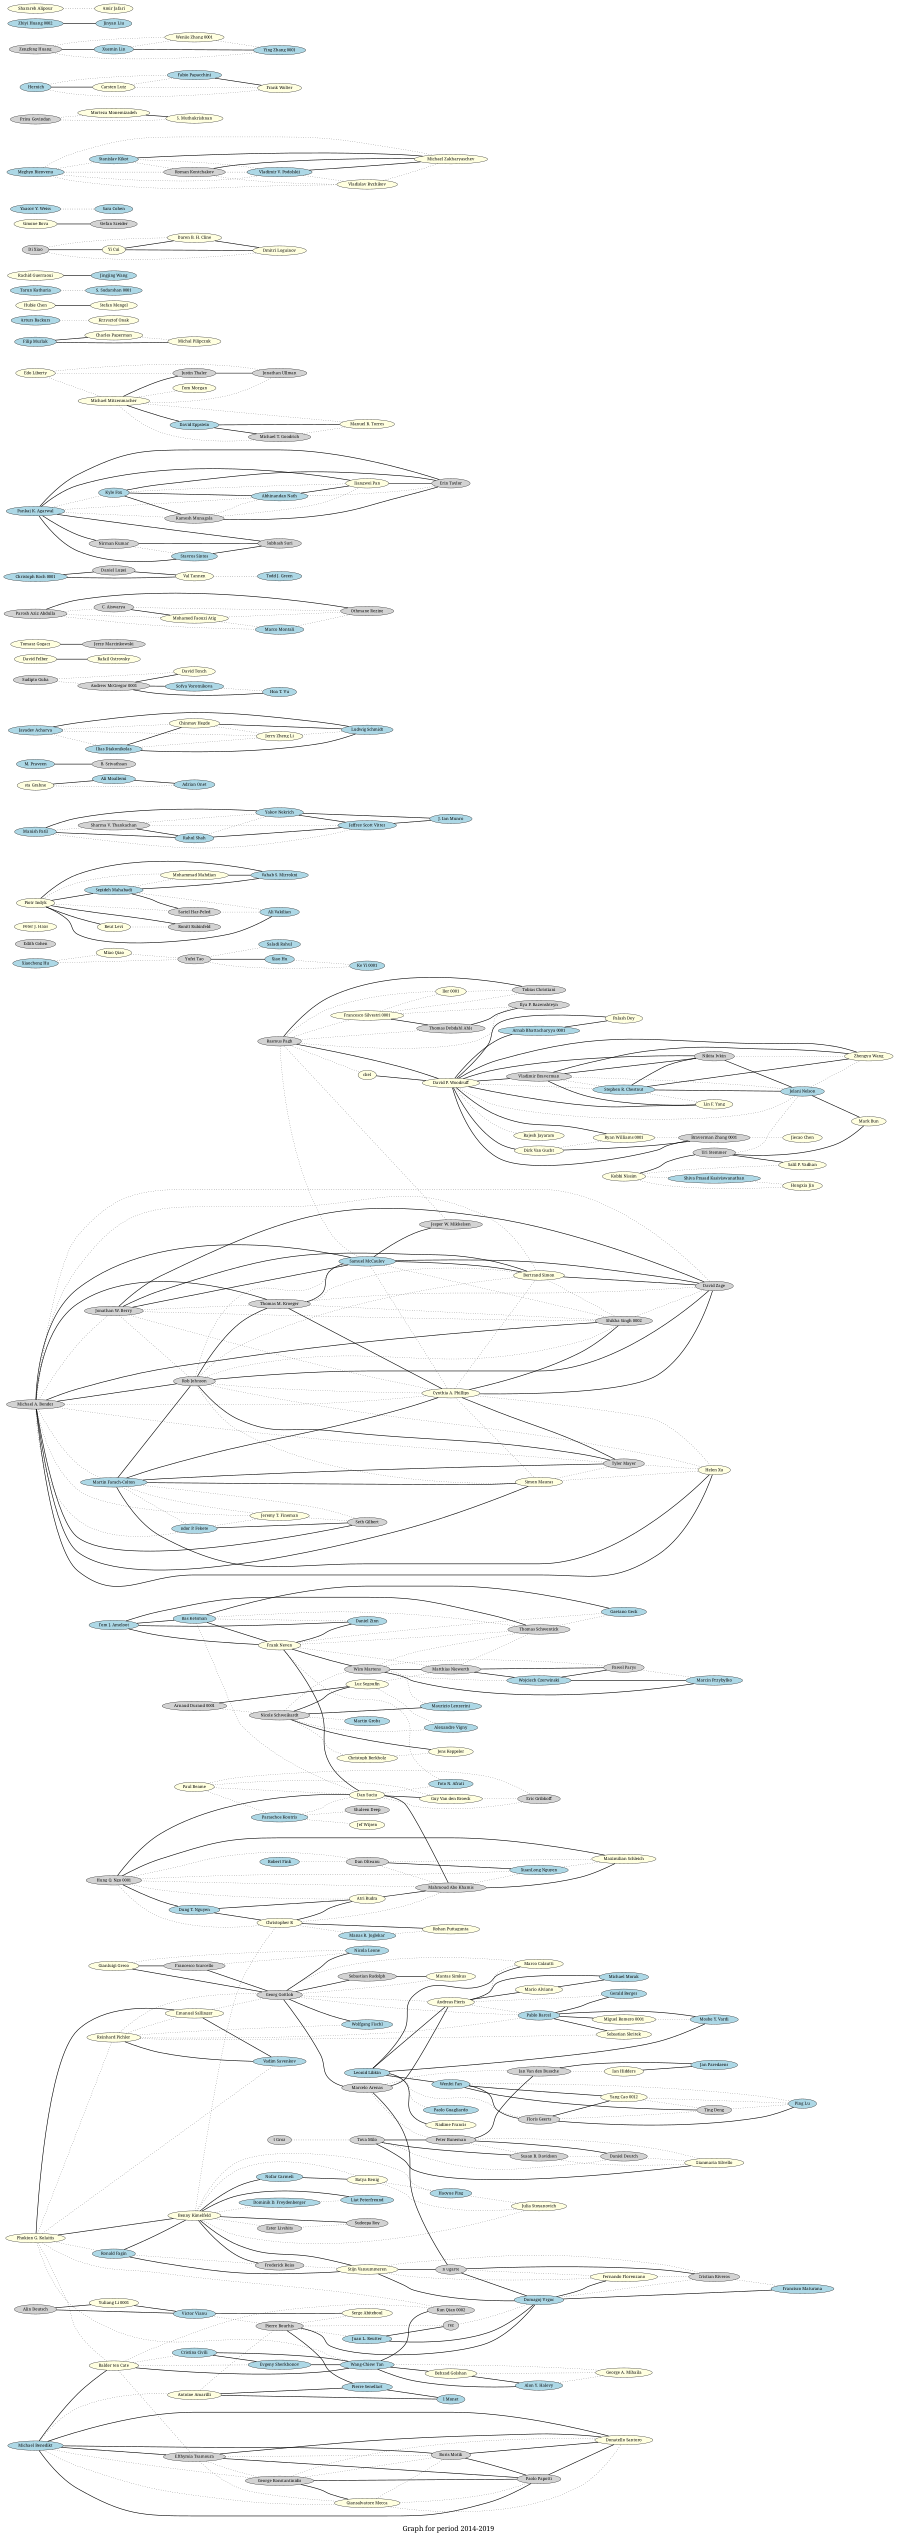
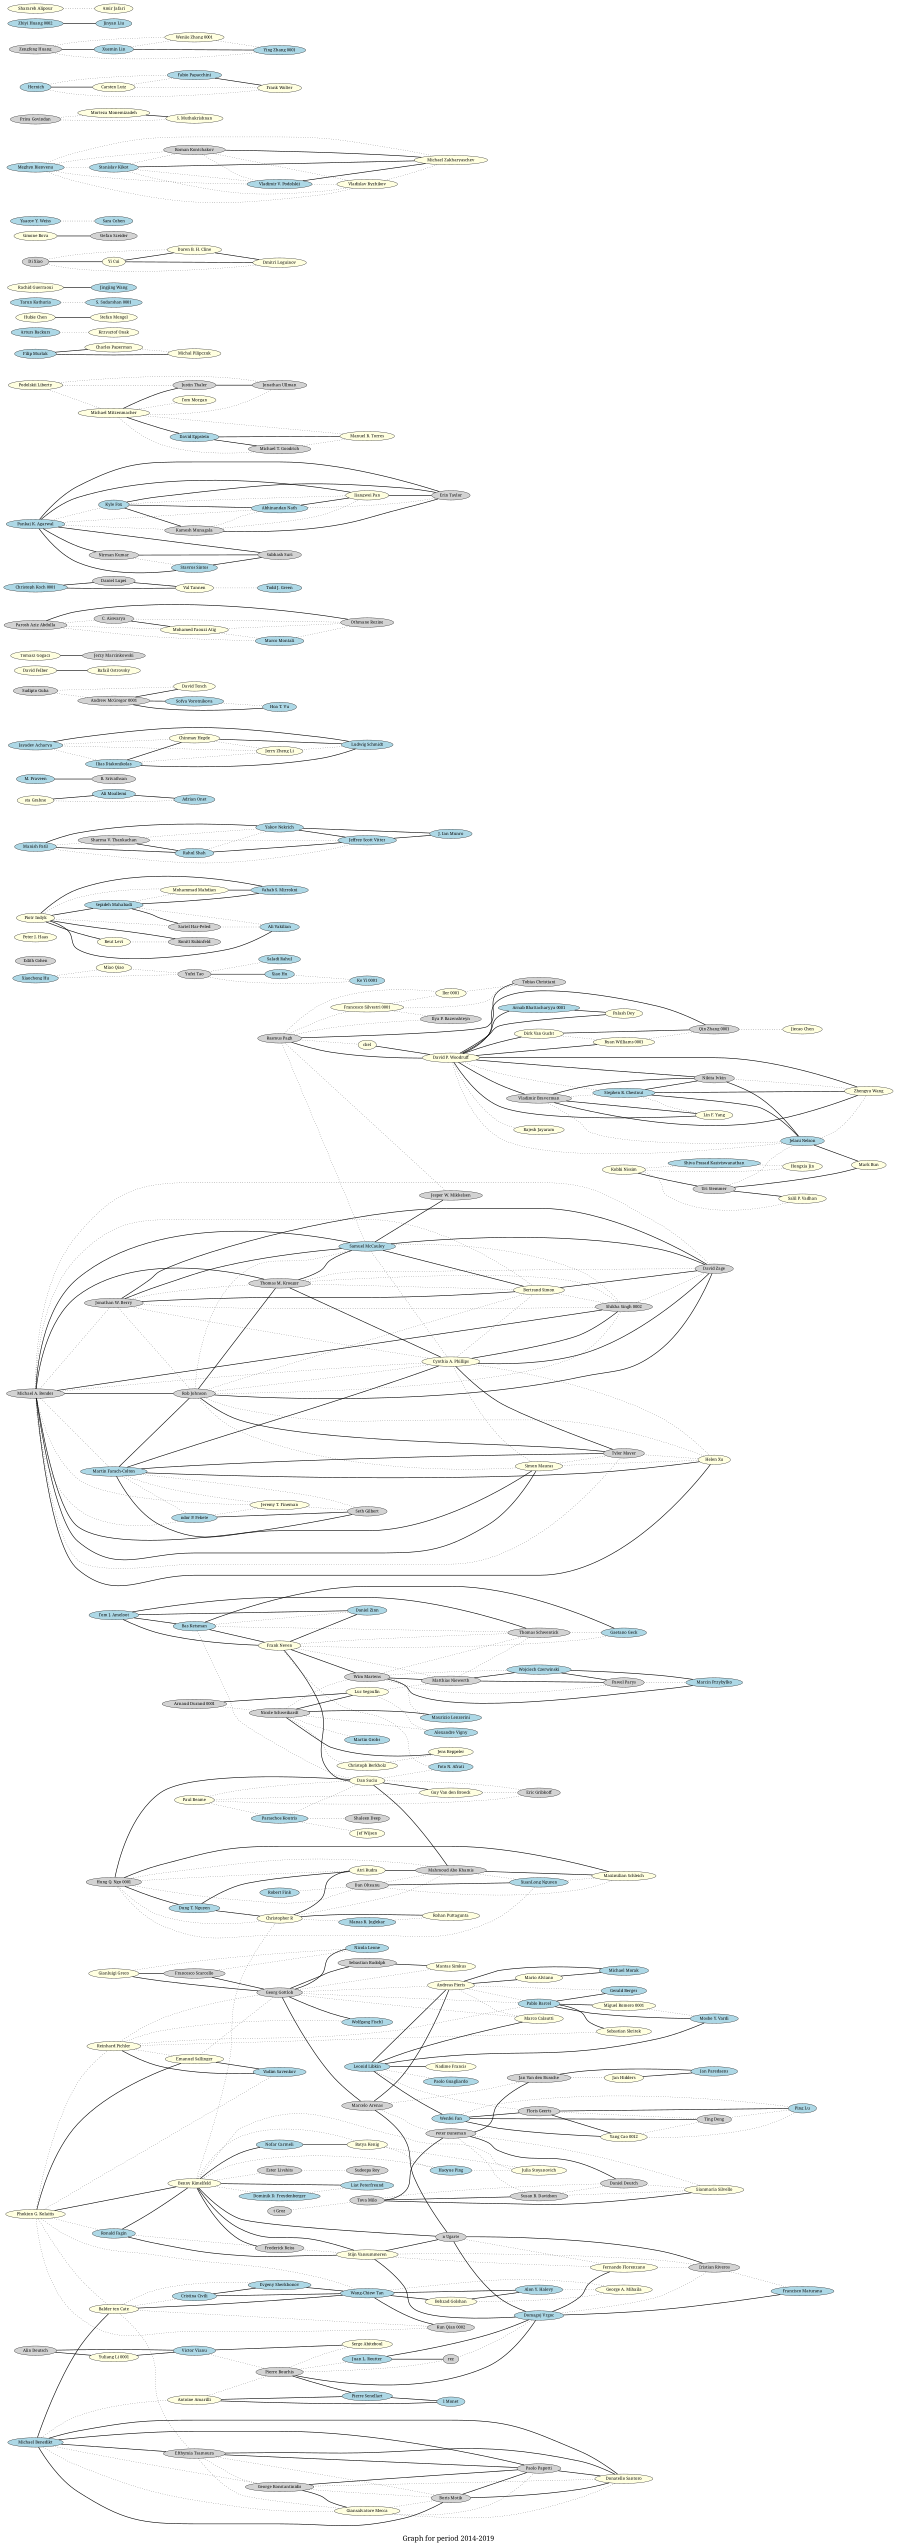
none -> (237, 193)
(36, 373) -> (36, 385)
(451, 1028) -> none
(714, 1138) -> (714, 1029)
(283, 2219) -> (312, 2228)
